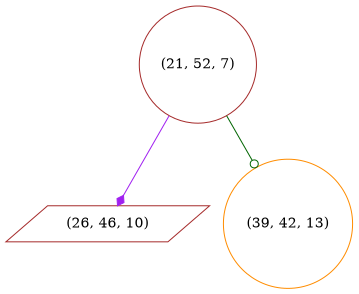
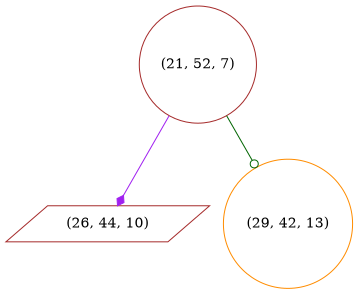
(108, 224) -> (108, 224)
(288, 224) -> (288, 224)
